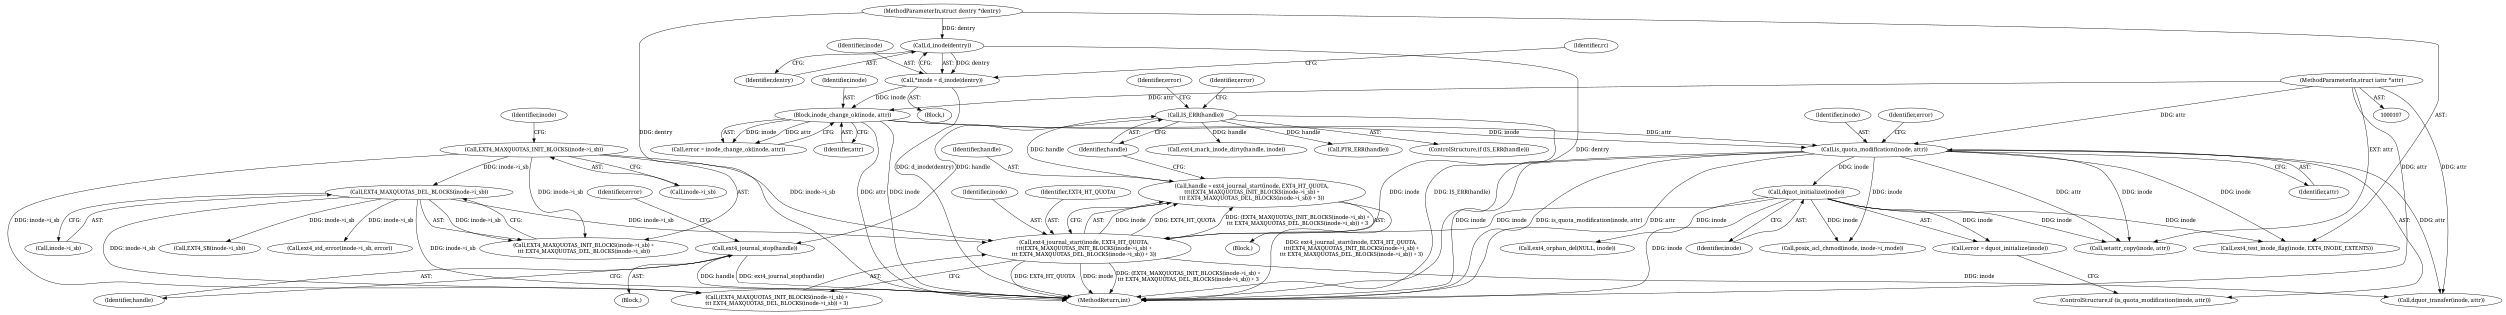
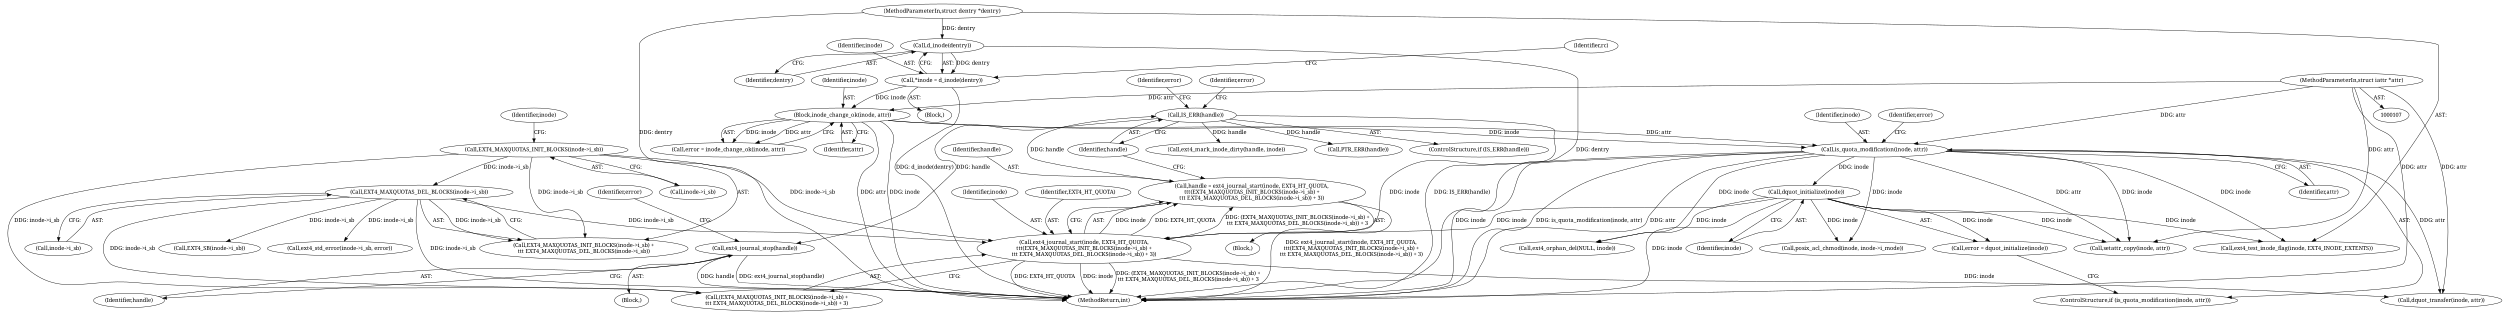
(2381, 150) -> (2381, 150)
none -> (1707, 190)
